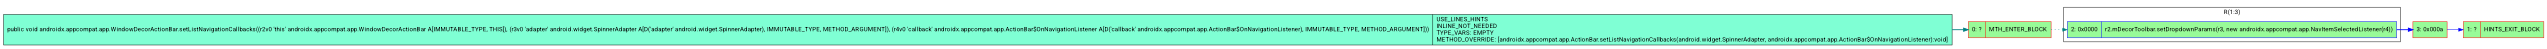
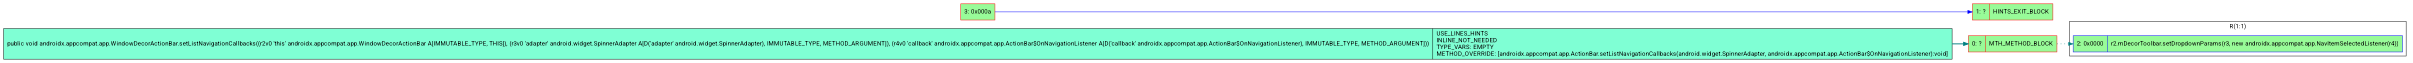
(2232, 12) -> (2238, 27)
(2018, 29) -> (2021, 44)
(2403, 30) -> none
